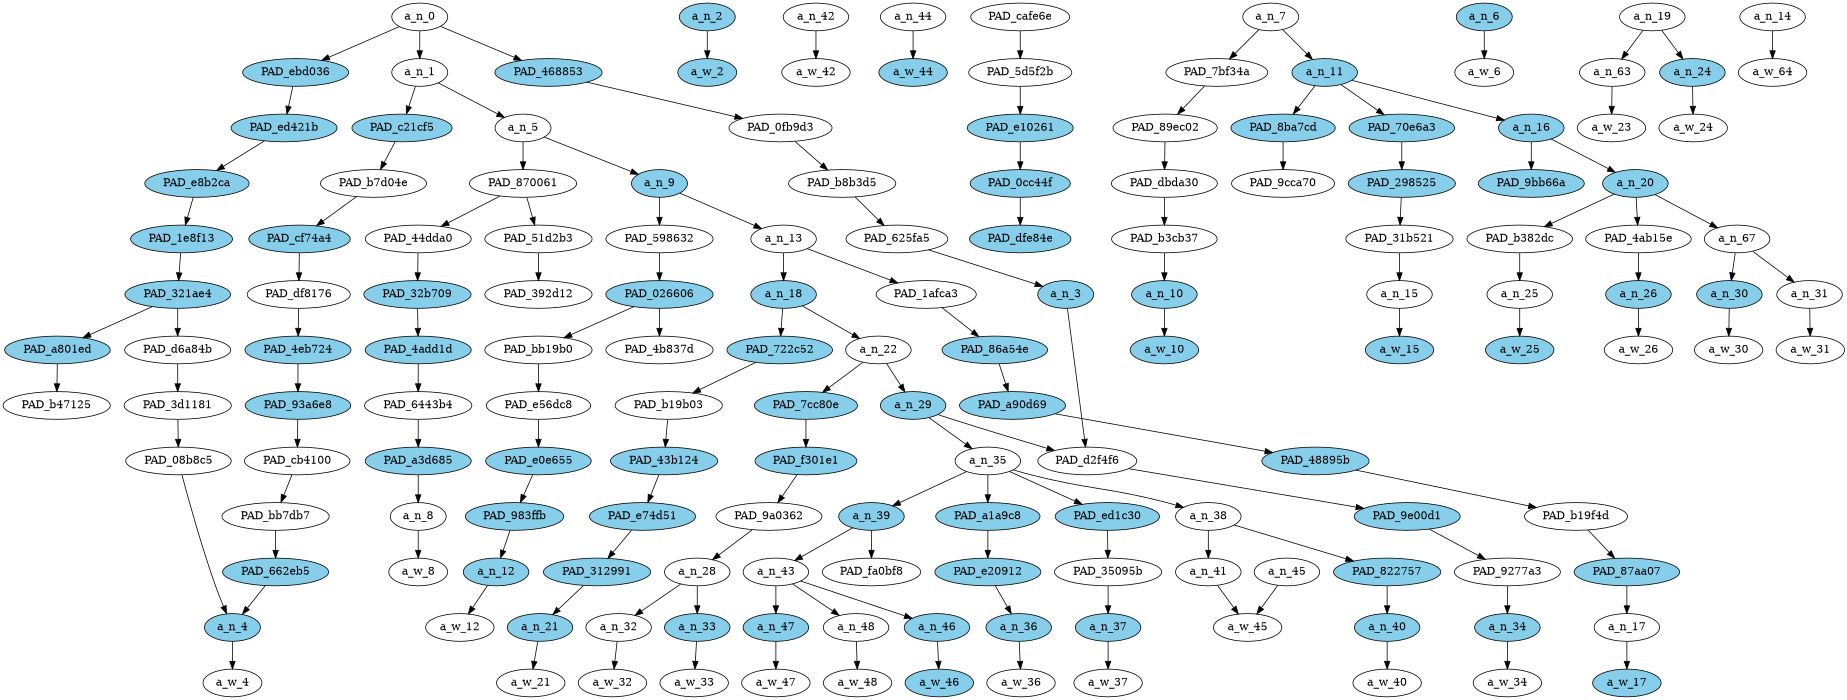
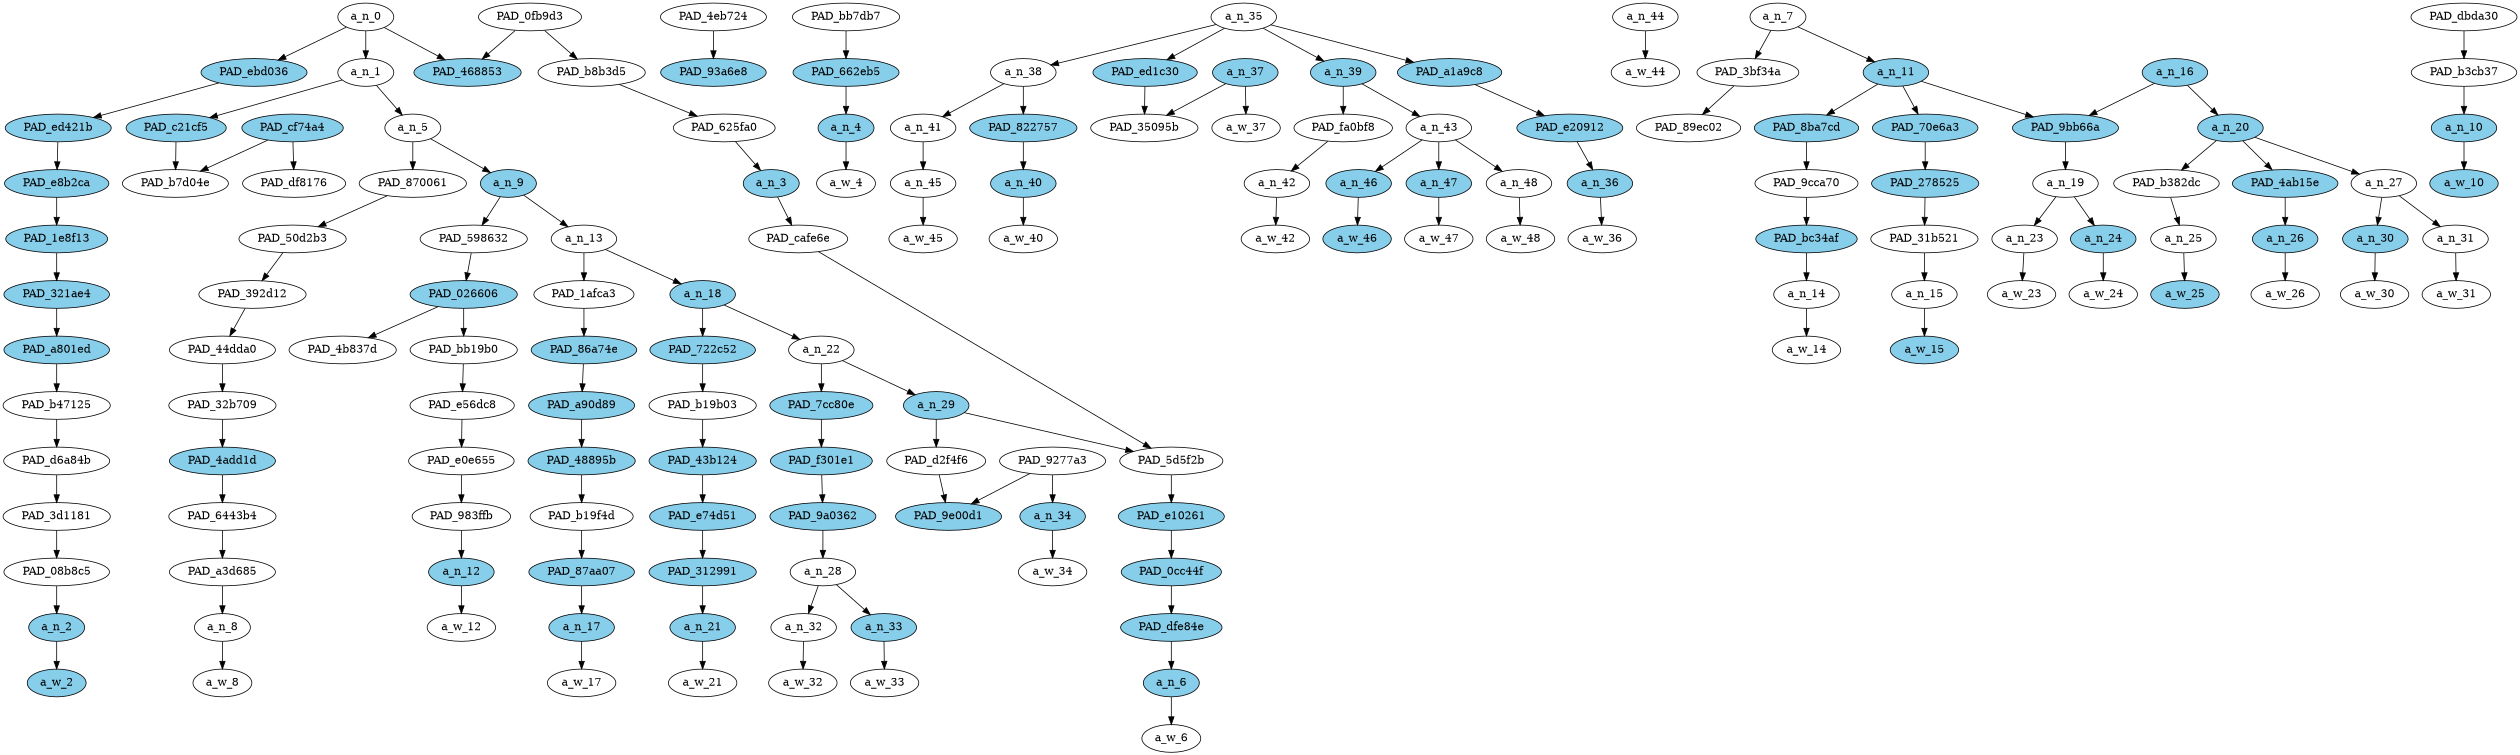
(913, 72) -> (1645, 72)
(1217, 72) -> (1748, 72)
(1612, 72) -> (2025, 239)
(1773, 72) -> (1806, 350)
(661, 99) -> (502, 42)
(1424, 99) -> (1974, 98)
(1165, 152) -> none
none -> (2065, 152)
none -> (1313, 154)
(1402, 183) -> (1925, 183)
(340, 209) -> (238, 154)
(474, 209) -> (239, 319)
(538, 239) -> (293, 239)
(897, 239) -> (724, 128)
(1638, 239) -> (2285, 183)
(1737, 239) -> (2384, 183)
none -> (1806, 239)
(417, 294) -> (222, 405)
(178, 318) -> (57, 429)
(298, 318) -> none
(298, 350) -> (713, 17)
(995, 350) -> (584, 350)
(1076, 374) -> (783, 208)
(1012, 405) -> (582, 405)
(947, 431) -> (1045, 431)
(297, 461) -> none
(418, 461) -> (222, 572)
(538, 461) -> (461, 461)
(515, 516) -> (461, 516)
(769, 516) -> (823, 516)
(201, 541) -> (57, 596)
(1454, 542) -> (1004, 487)
(1108, 596) -> (1200, 98)
(1226, 597) -> (923, 152)
(1627, 627) -> (582, 627)
none -> (1171, 651)
(1627, 683) -> (582, 683)
